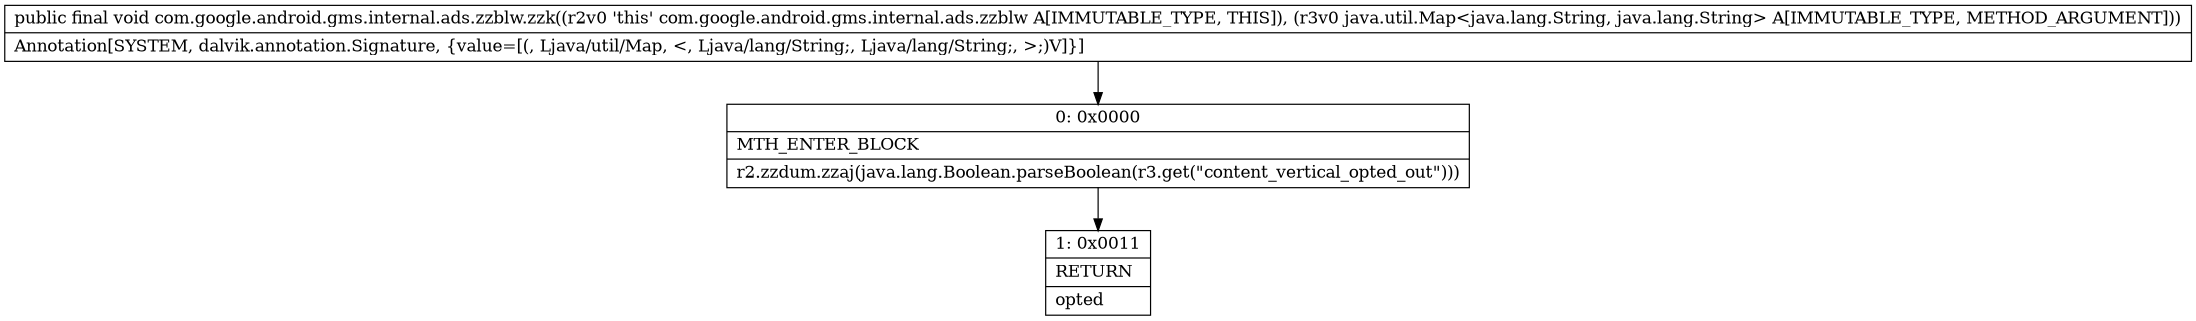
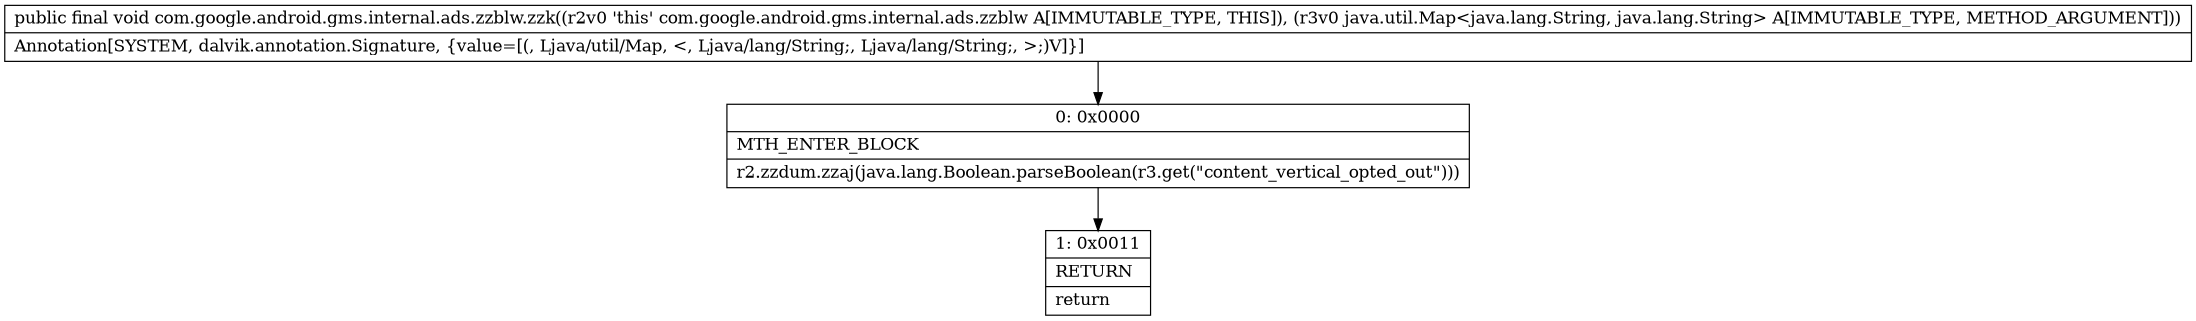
(1080, 300) -> (1083, 300)
